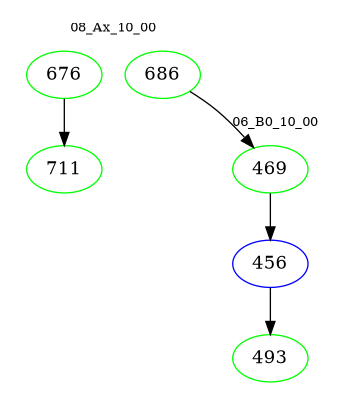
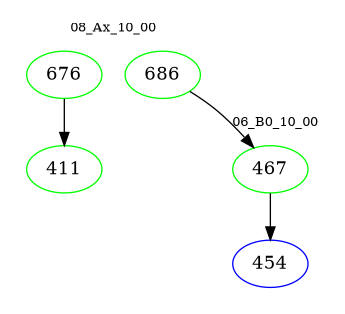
(64, 169) -> (64, 169)
(270, 169) -> (270, 169)
(270, 264) -> (270, 264)
(270, 358) -> none
